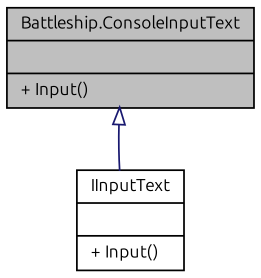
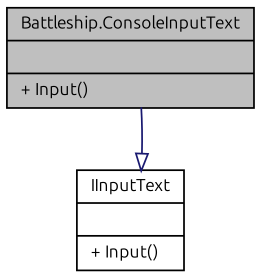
(119, 148) -> (142, 130)
